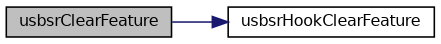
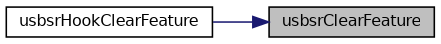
(192, 22) -> (233, 22)
